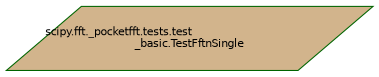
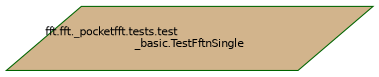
(190, 38) -> (190, 38)
